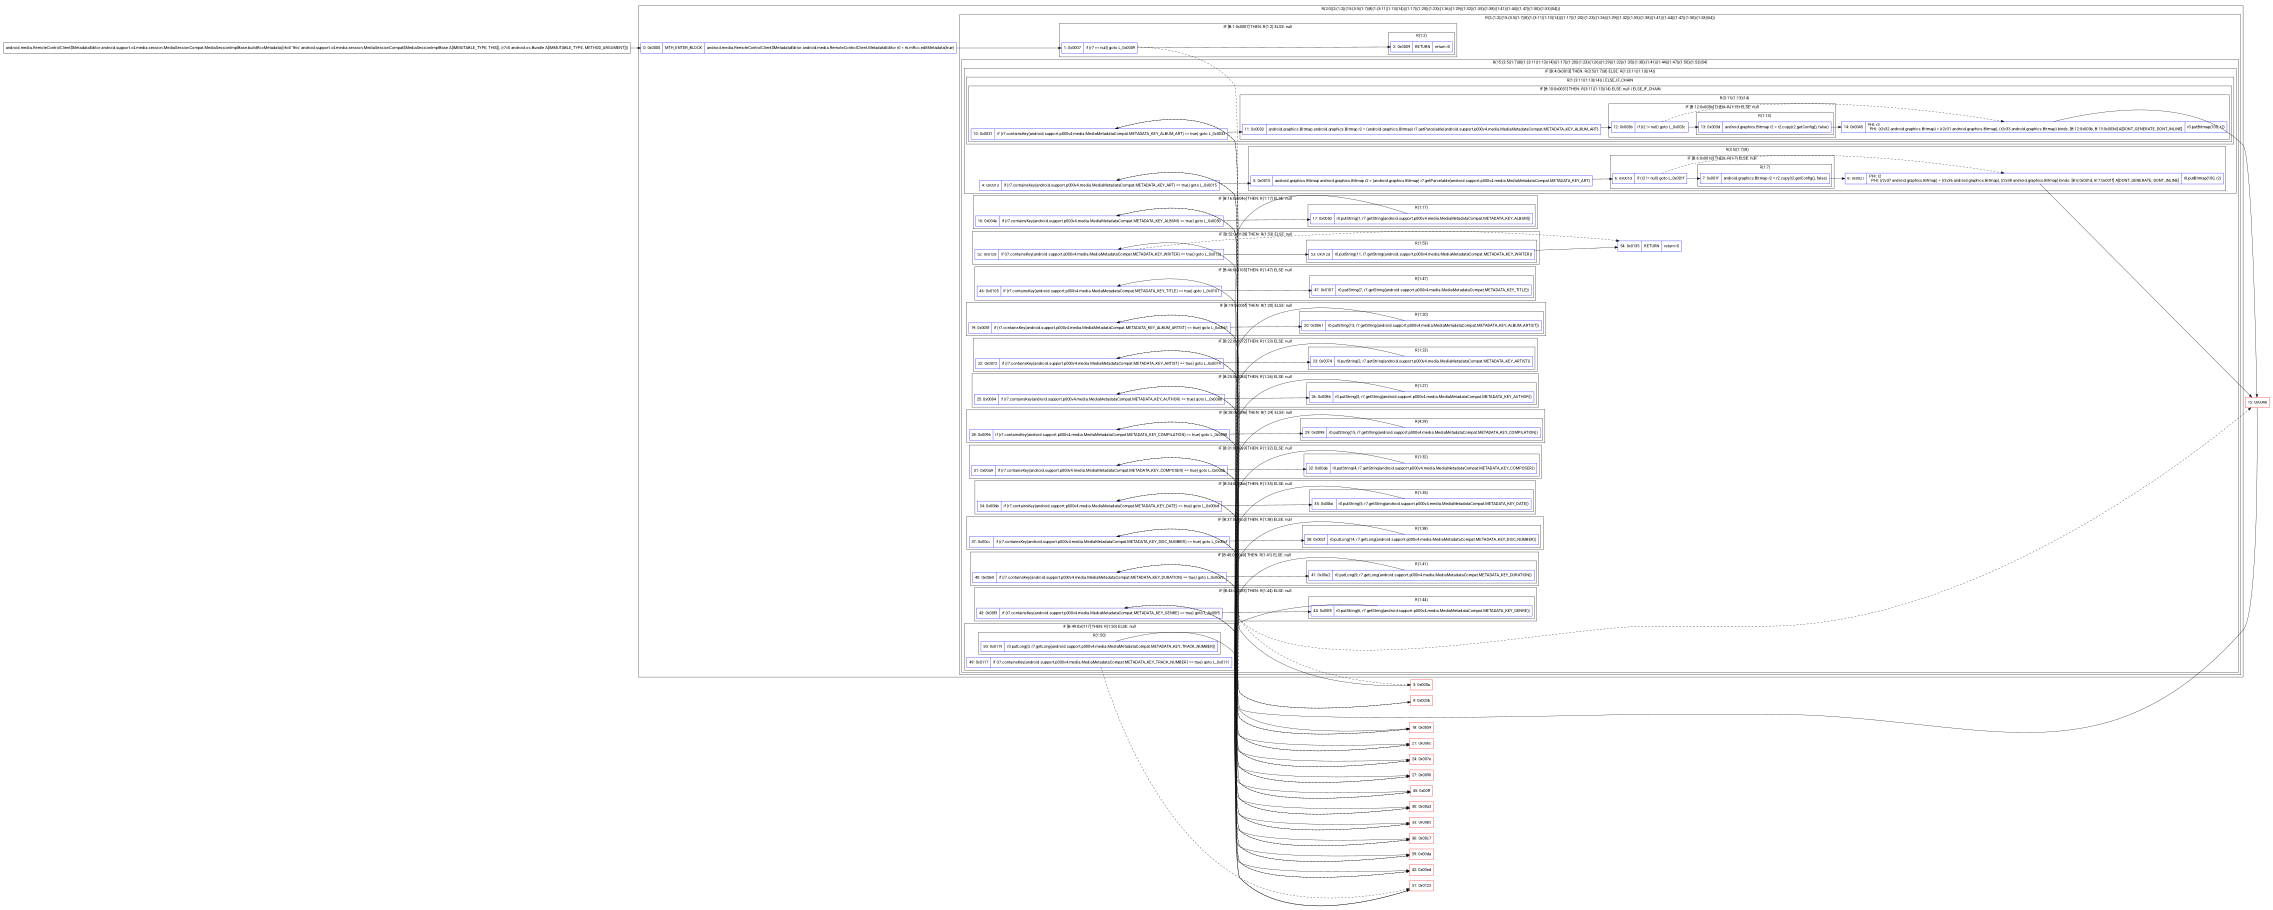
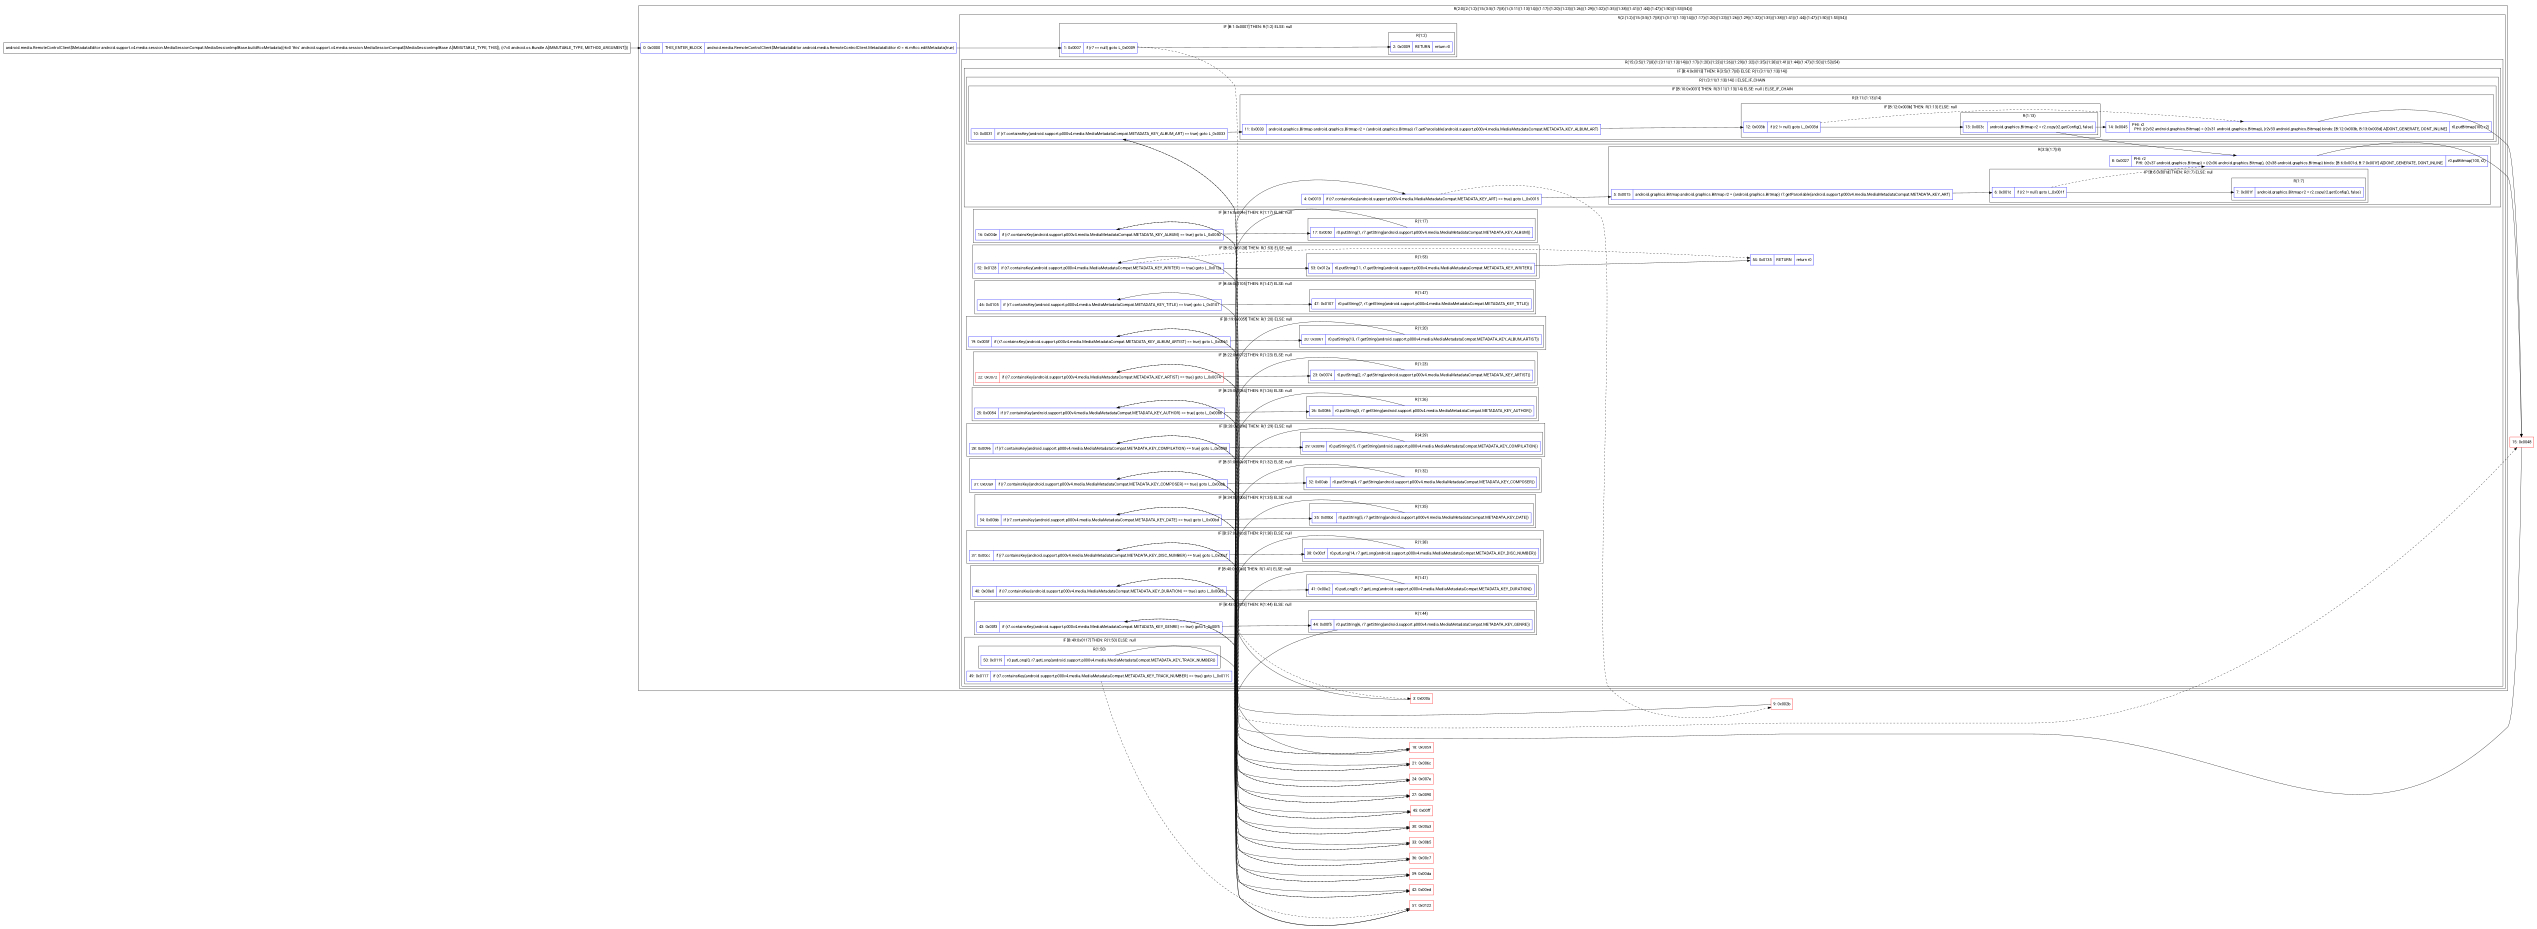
(684, 48) -> (684, 48)
(1836, 179) -> (2167, 148)
(1099, 364) -> (1099, 377)
(1422, 386) -> (1422, 400)
